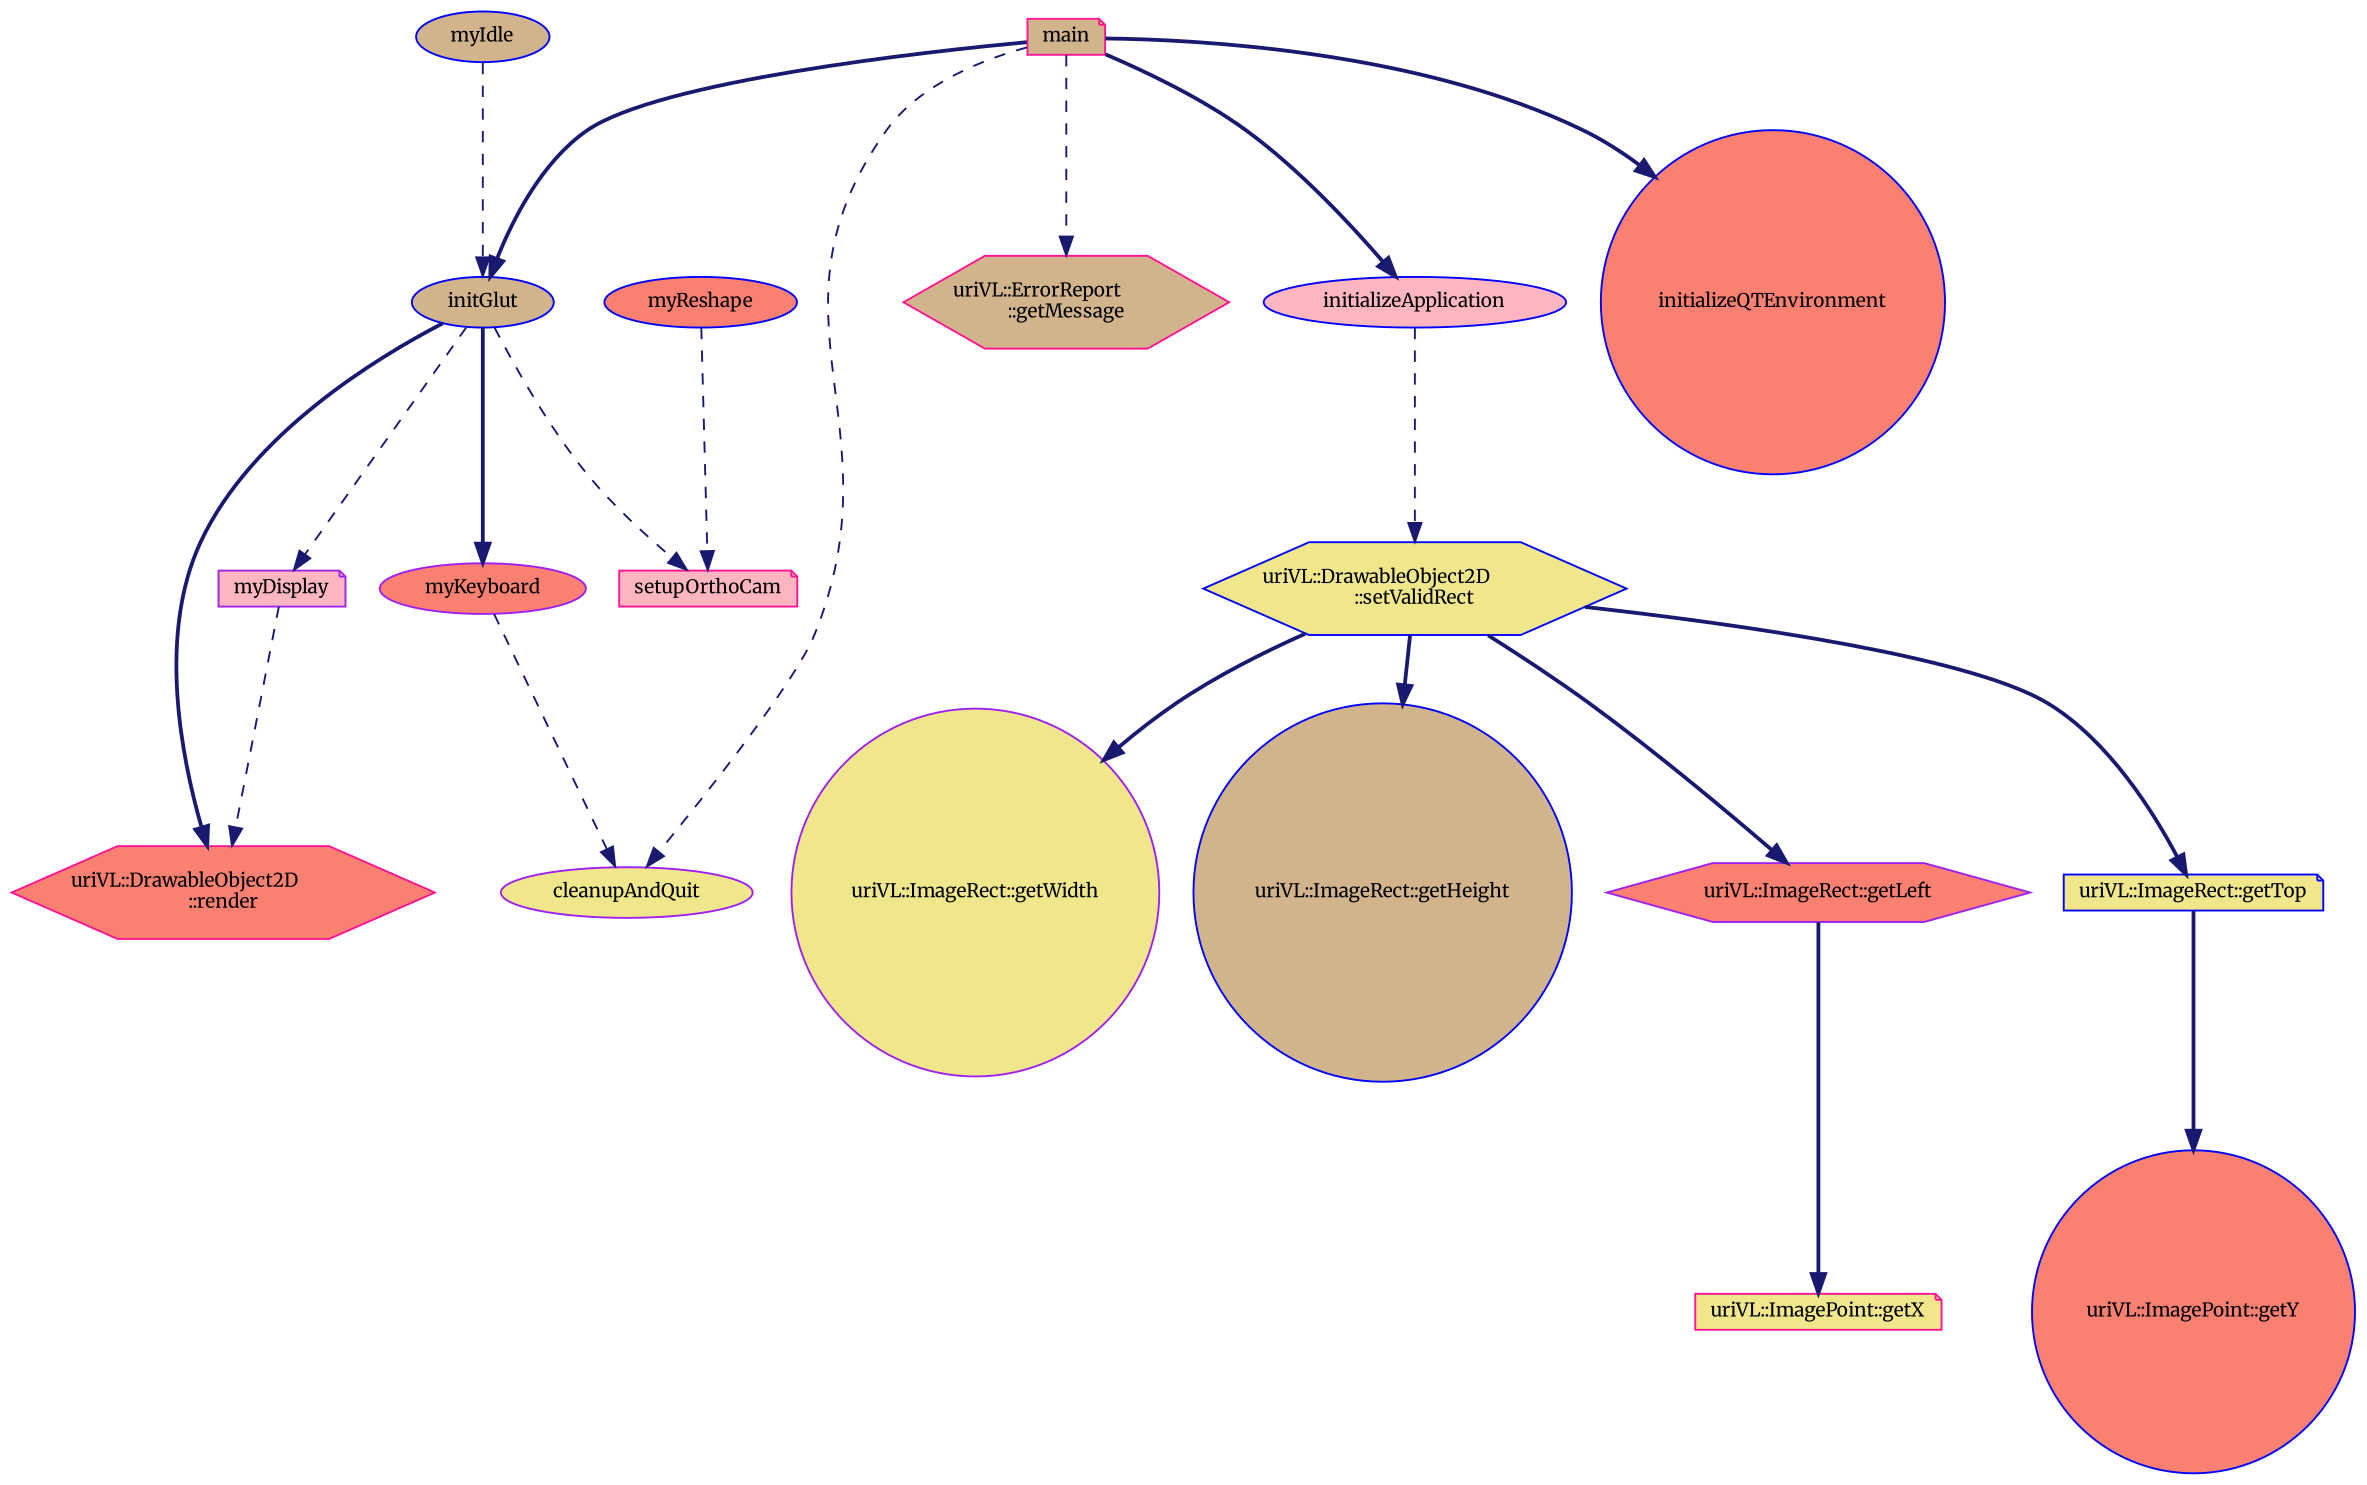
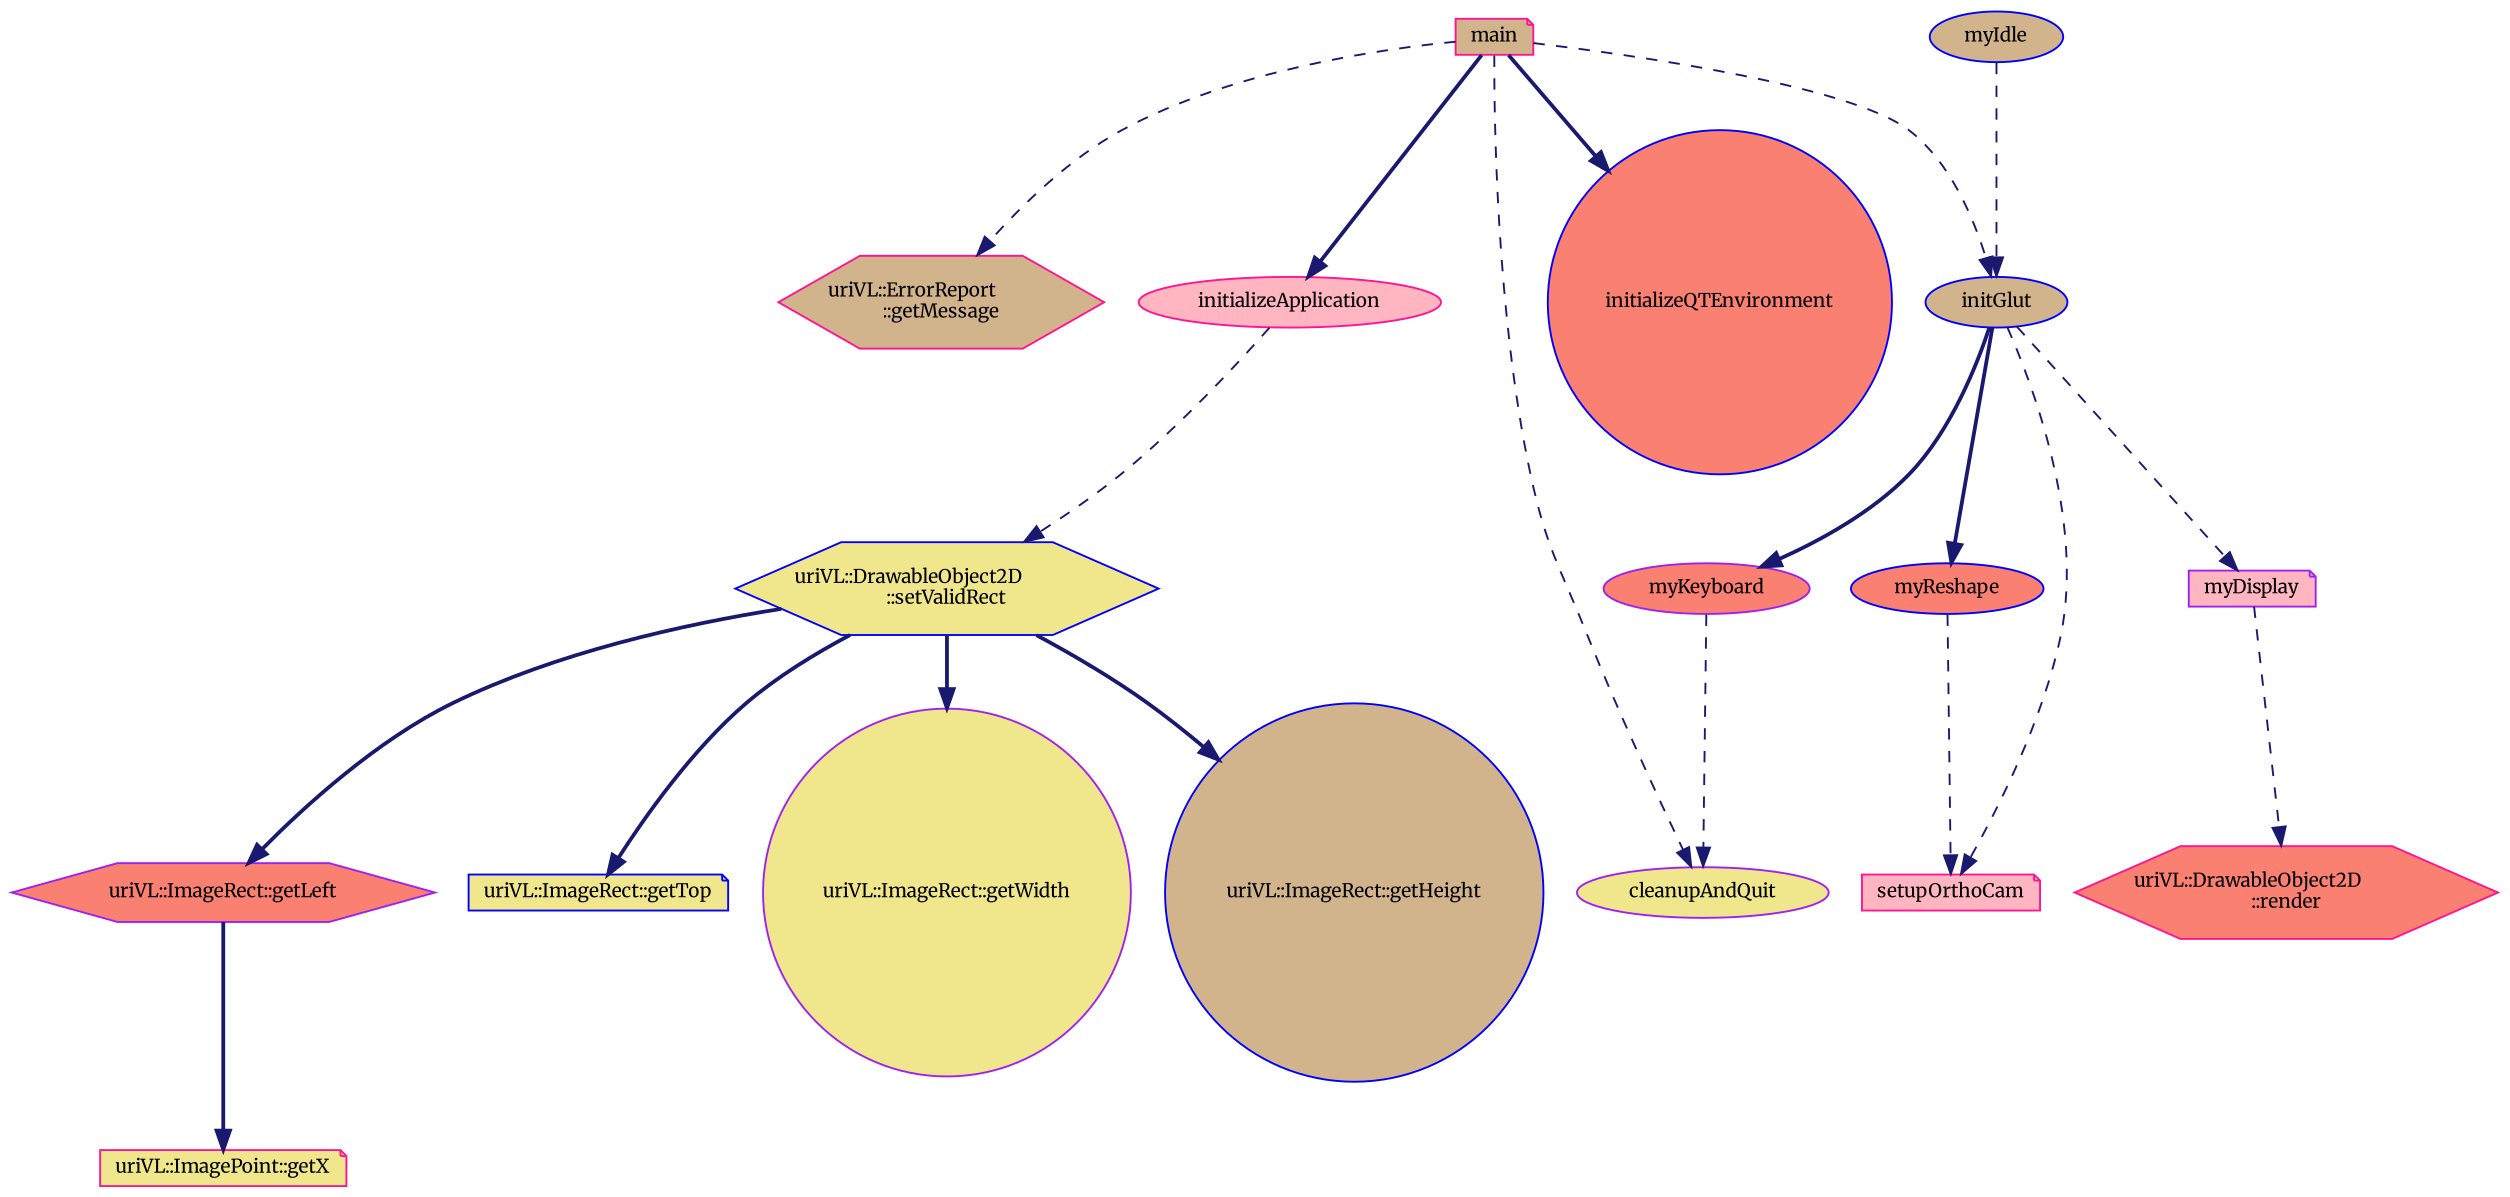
(725, 85) -> (1799, 88)
(1415, 302) -> (1290, 302)
(211, 524) -> (1974, 436)
(2194, 1312) -> none
